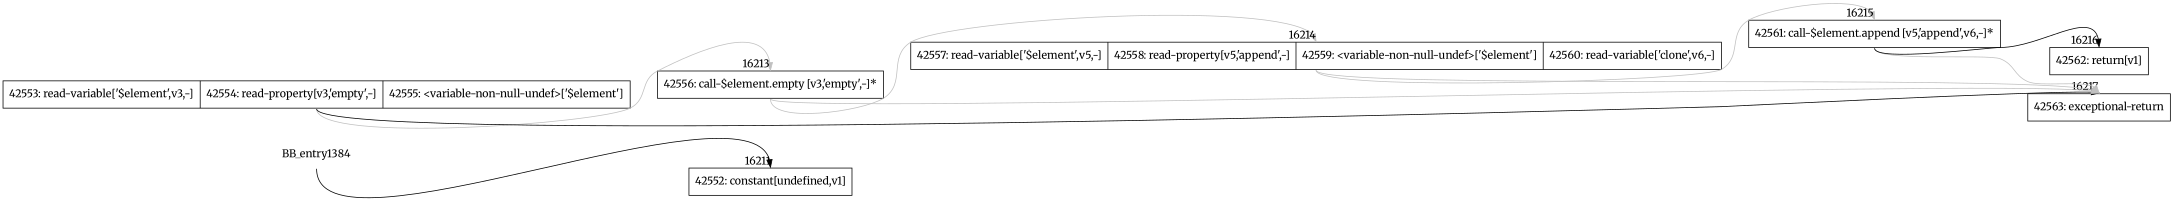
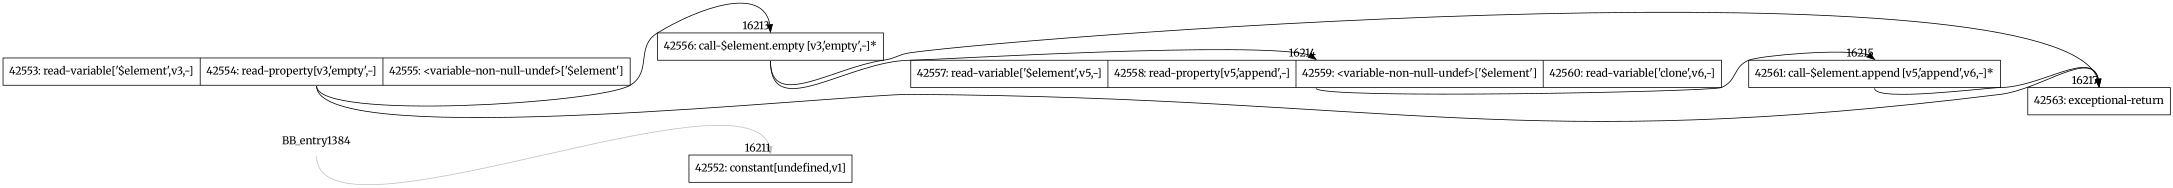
(1019, 23) -> (1029, 55)
(1988, 57) -> (1990, 88)
(2099, 61) -> none
(1670, 76) -> (1599, 92)
(1704, 82) -> none
(1431, 96) -> (1430, 18)
(571, 119) -> (567, 98)
(540, 169) -> (540, 156)
